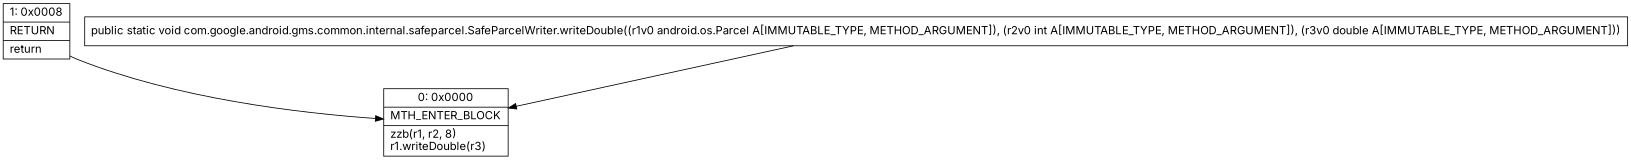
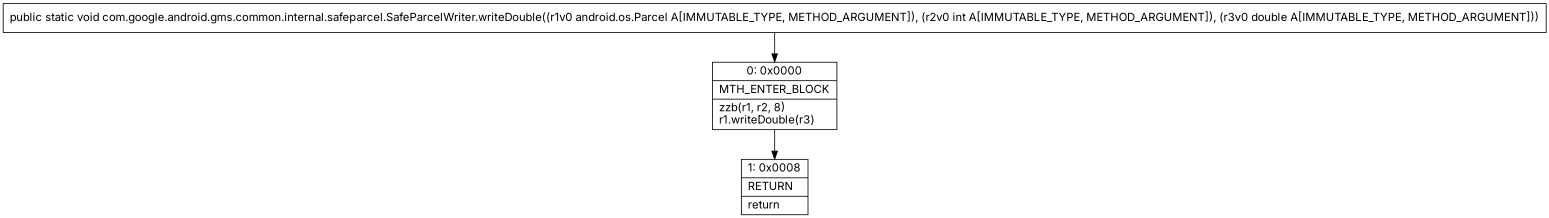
(220, 99) -> (775, 140)
